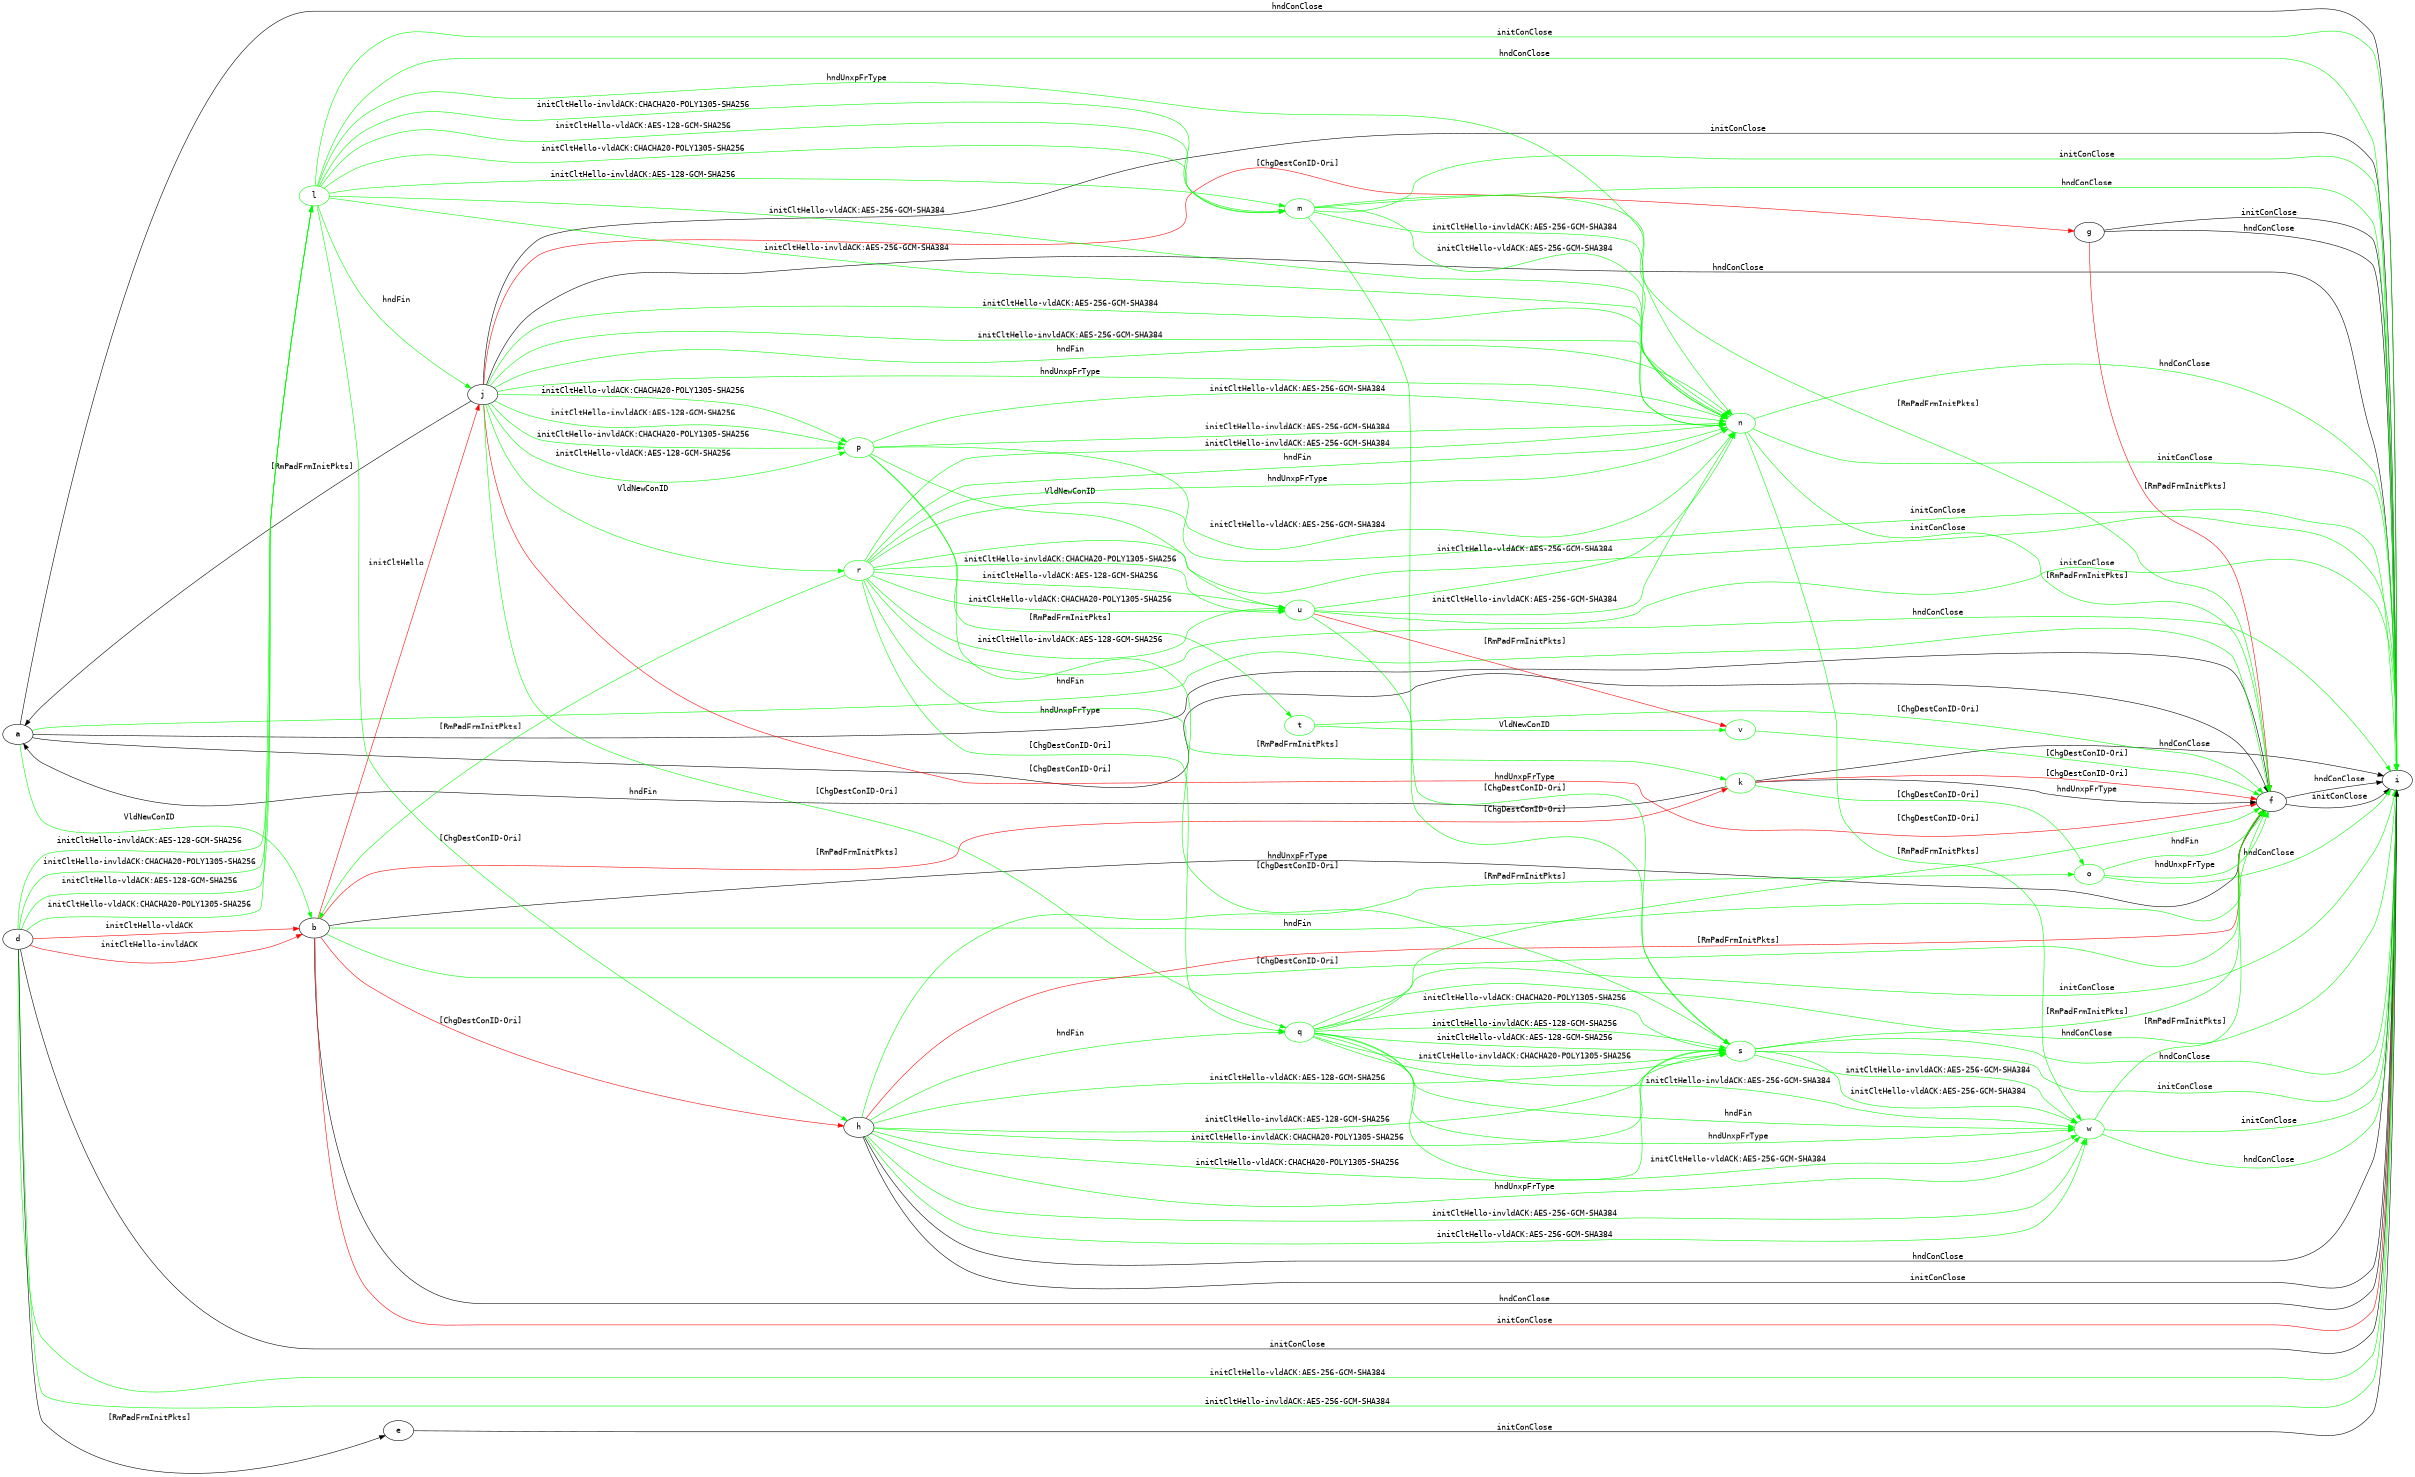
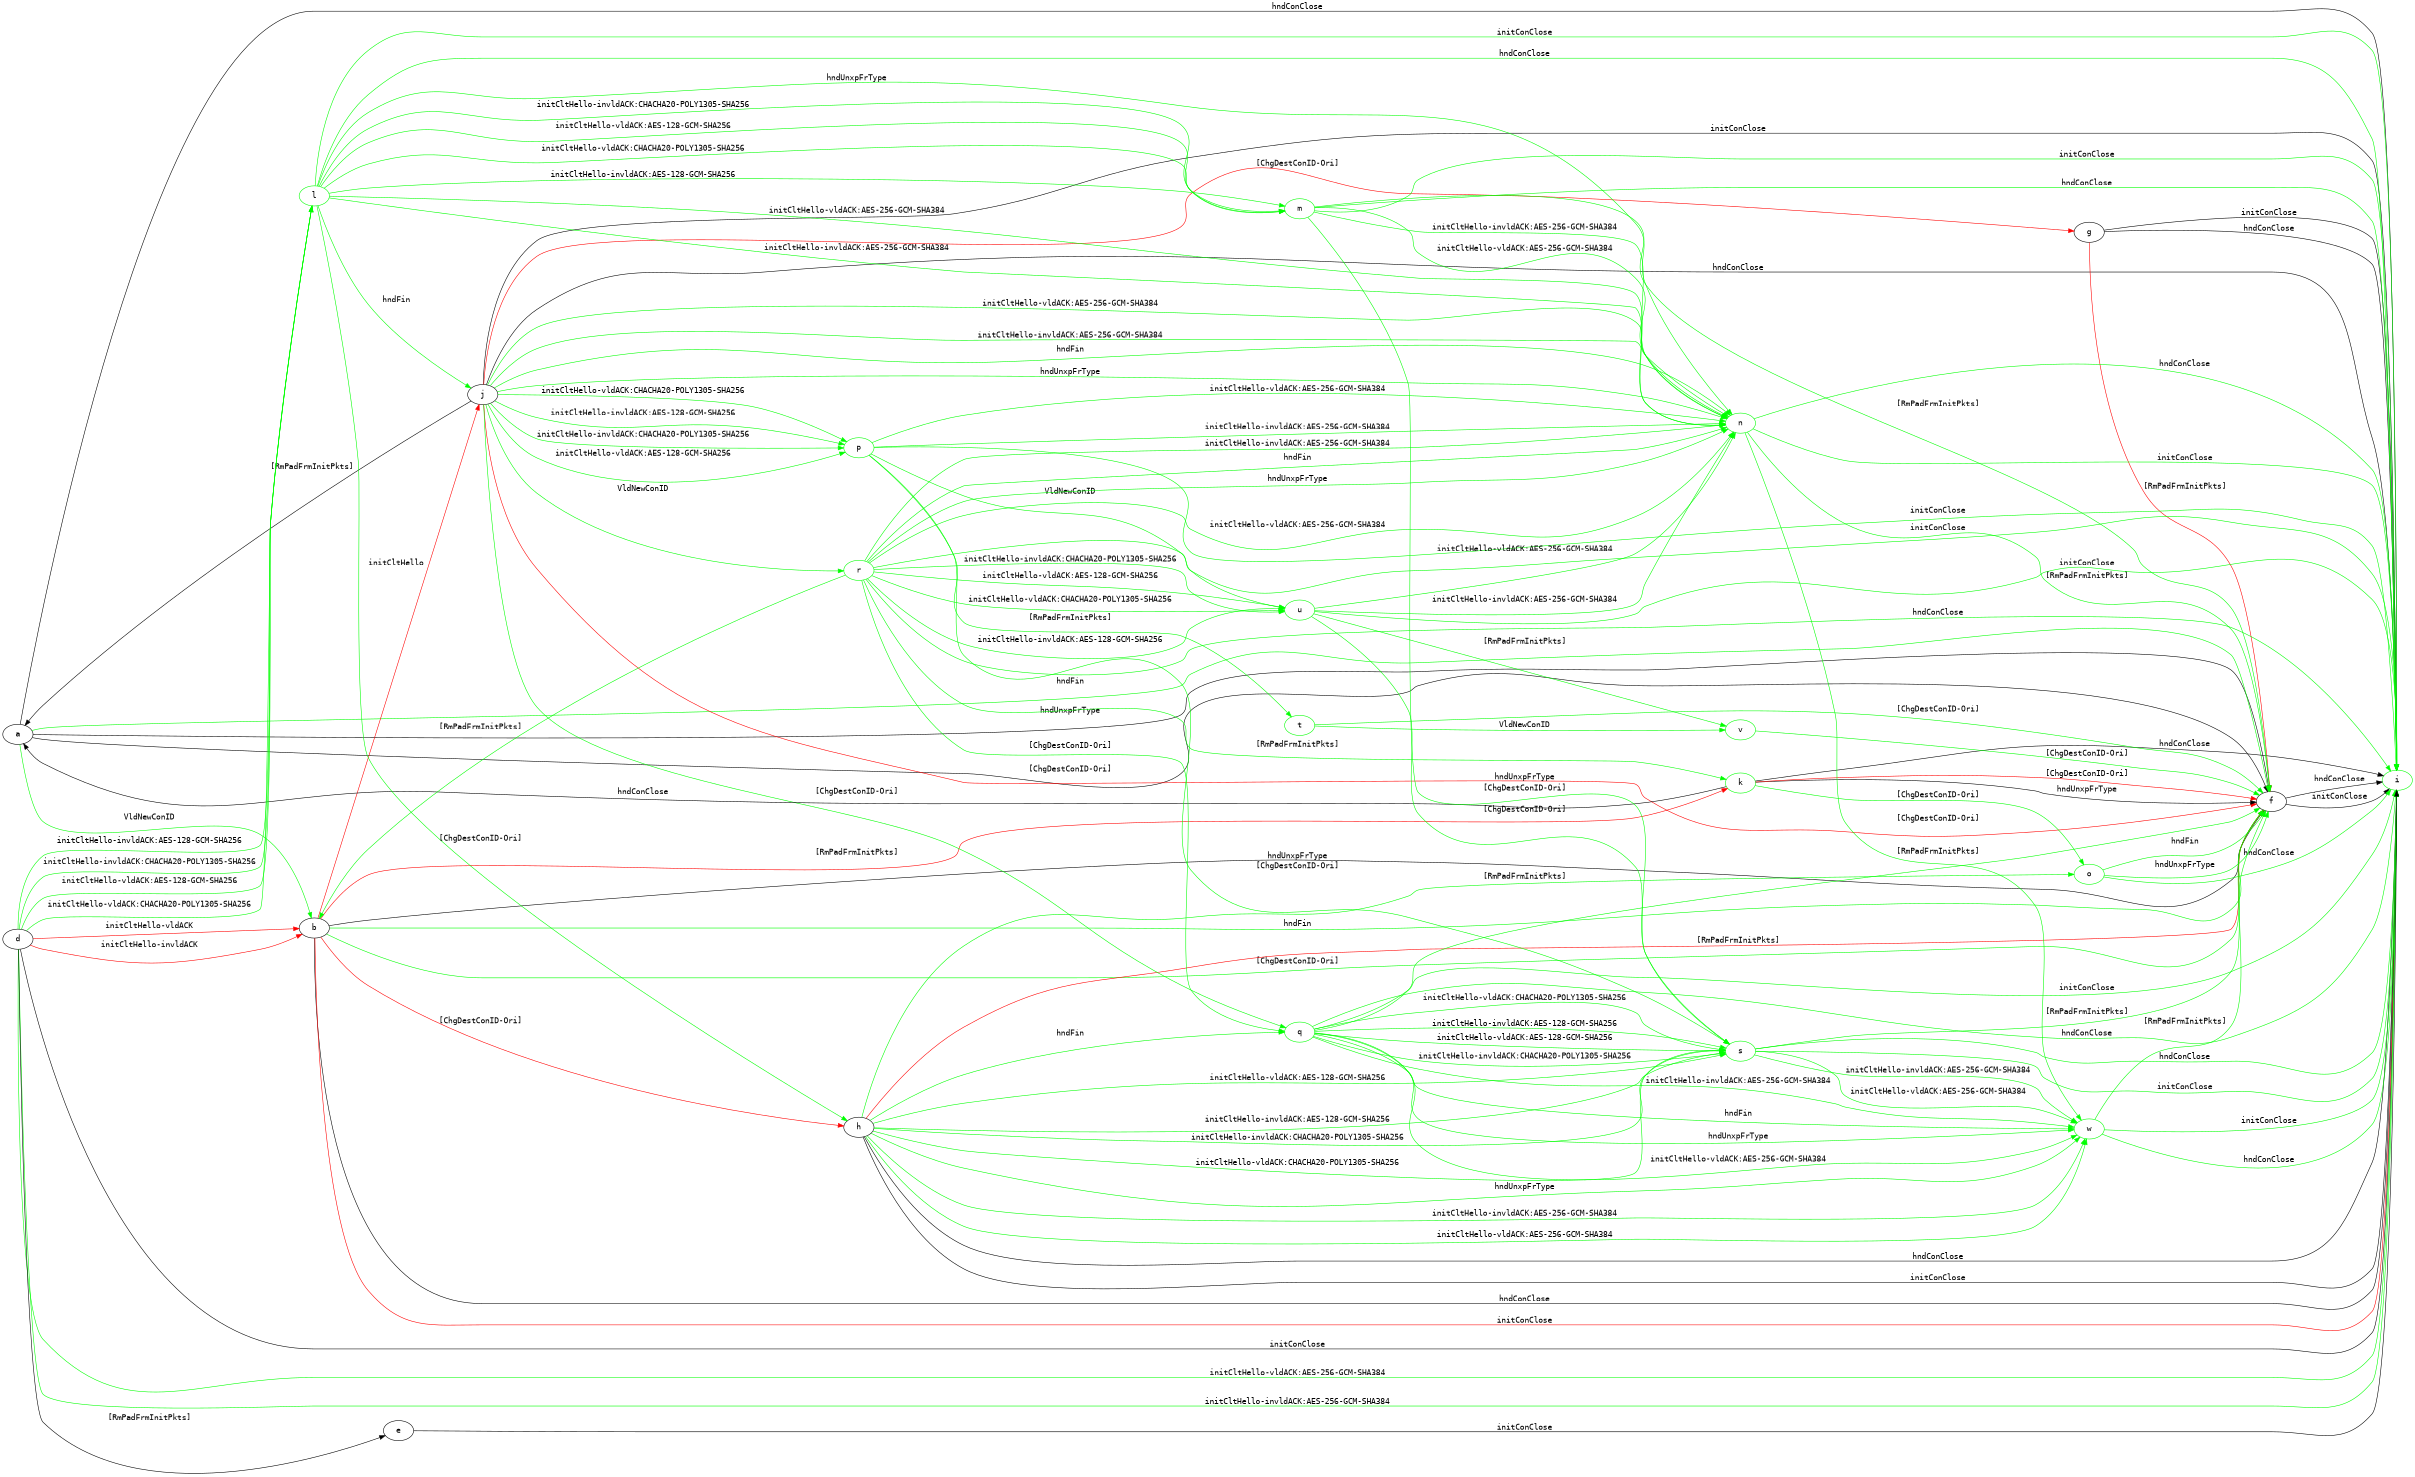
(1497, 664) -> (1497, 664)
(2397, 780) -> (2397, 780)
(645, 792) -> (645, 792)
